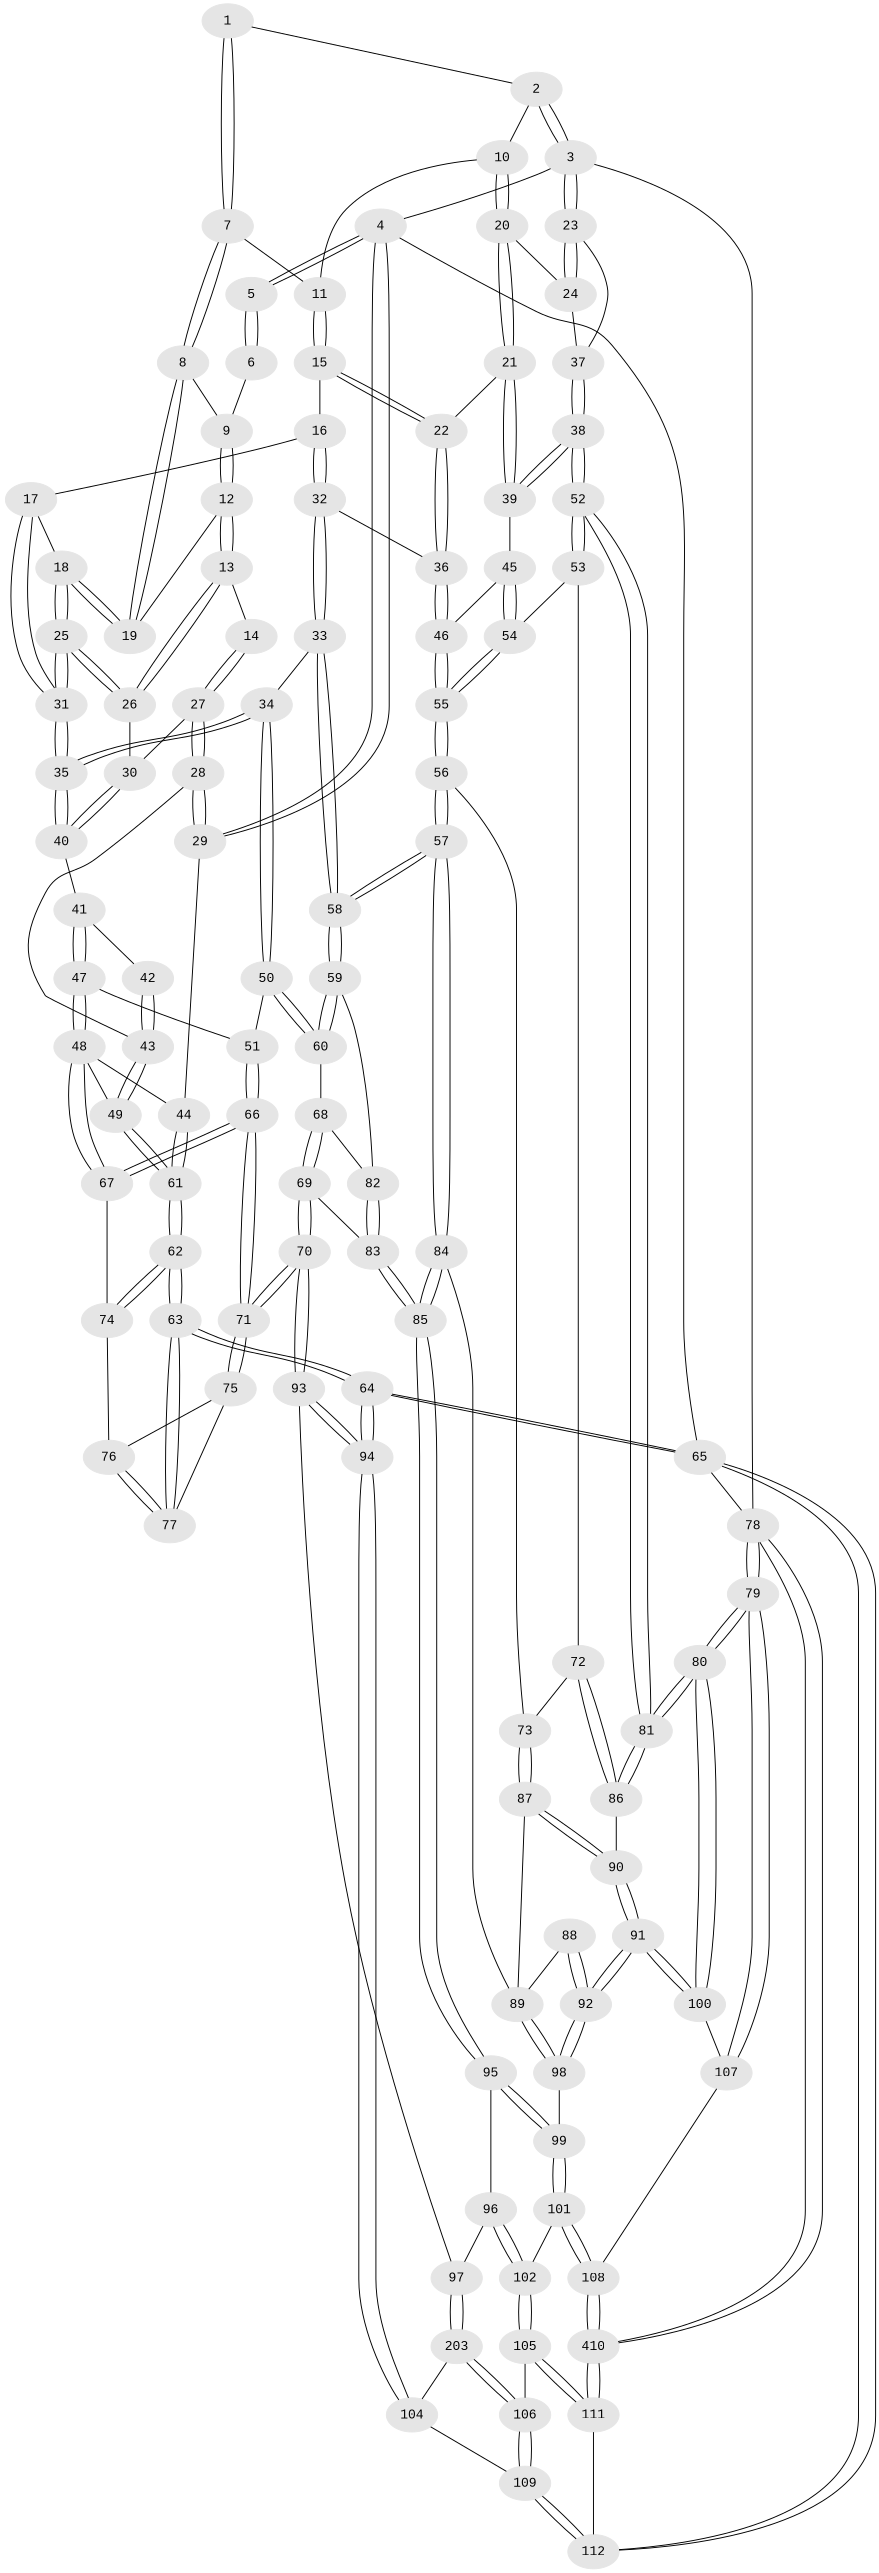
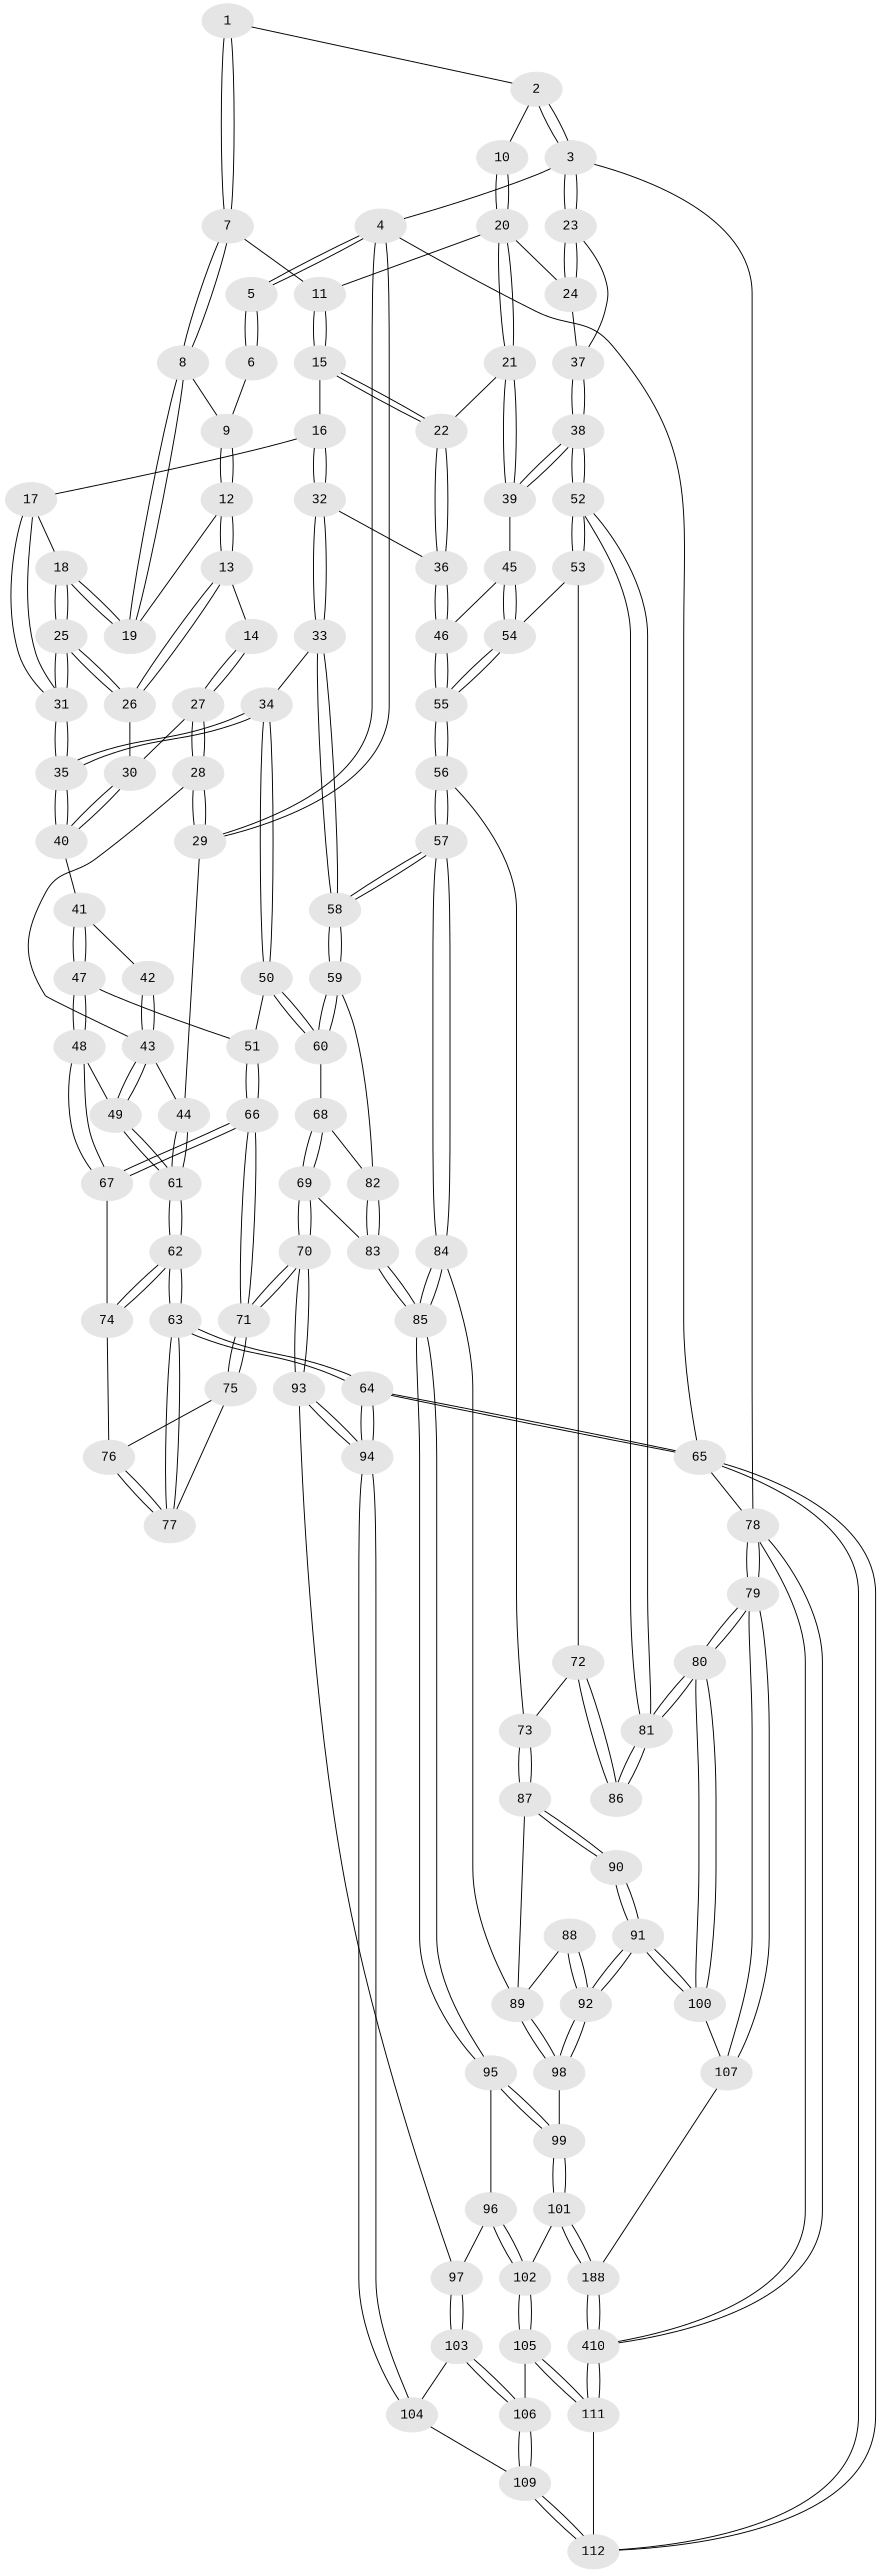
(373, 189) -> (411, 260)
(122, 1075) -> (166, 1081)
(616, 1834) -> none
(593, 2278) -> (593, 2278)
(457, 2346) -> (457, 2346)
